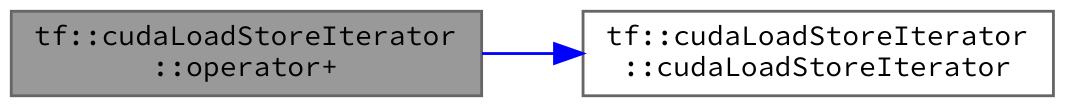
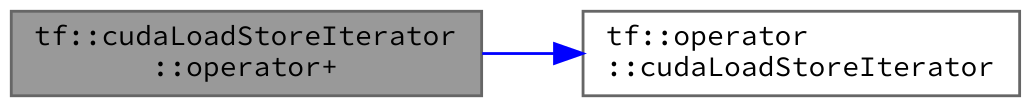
(818, 54) -> (801, 54)
